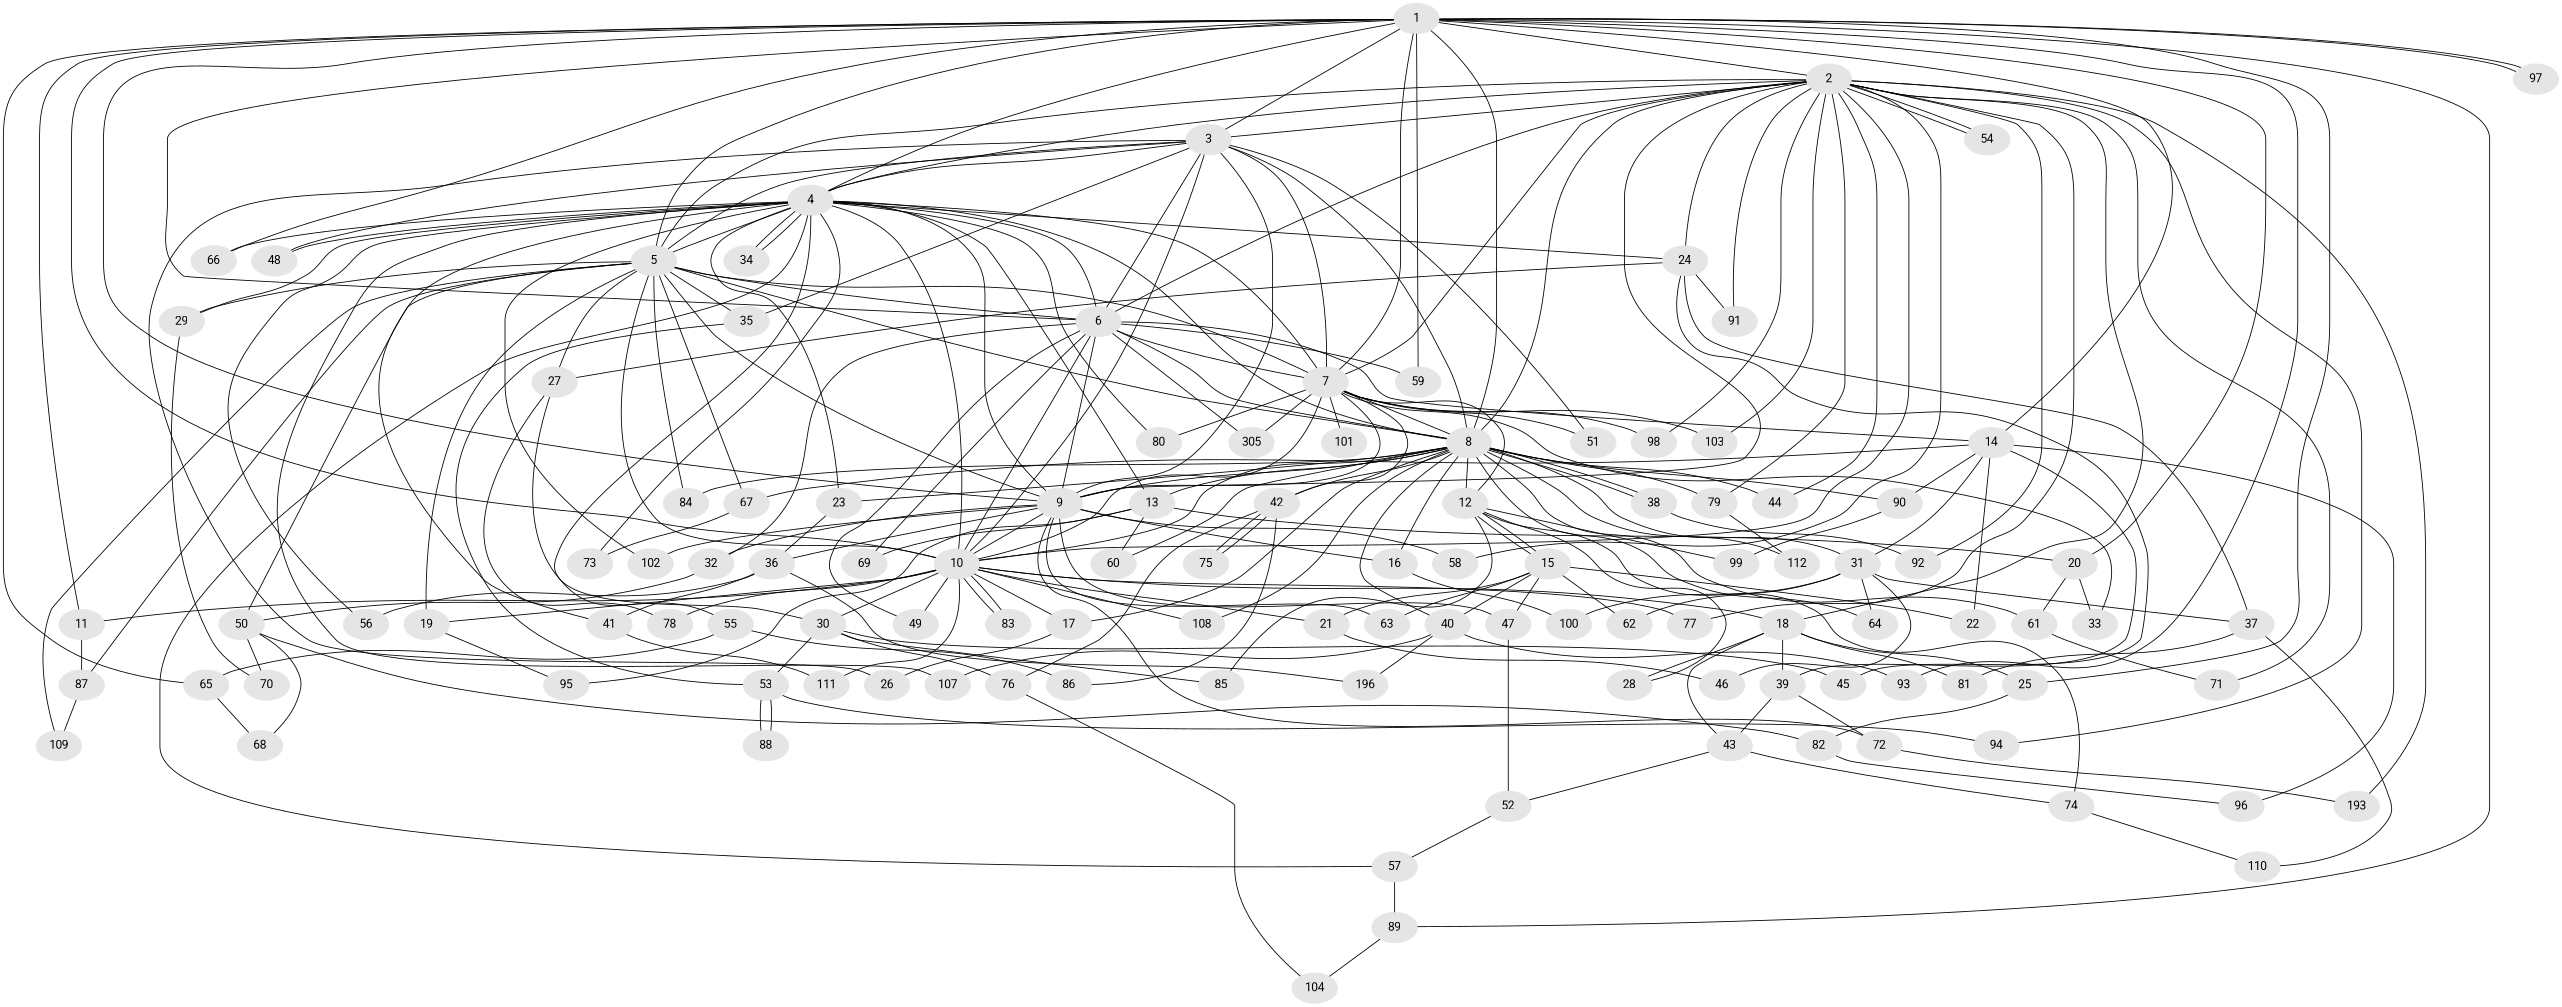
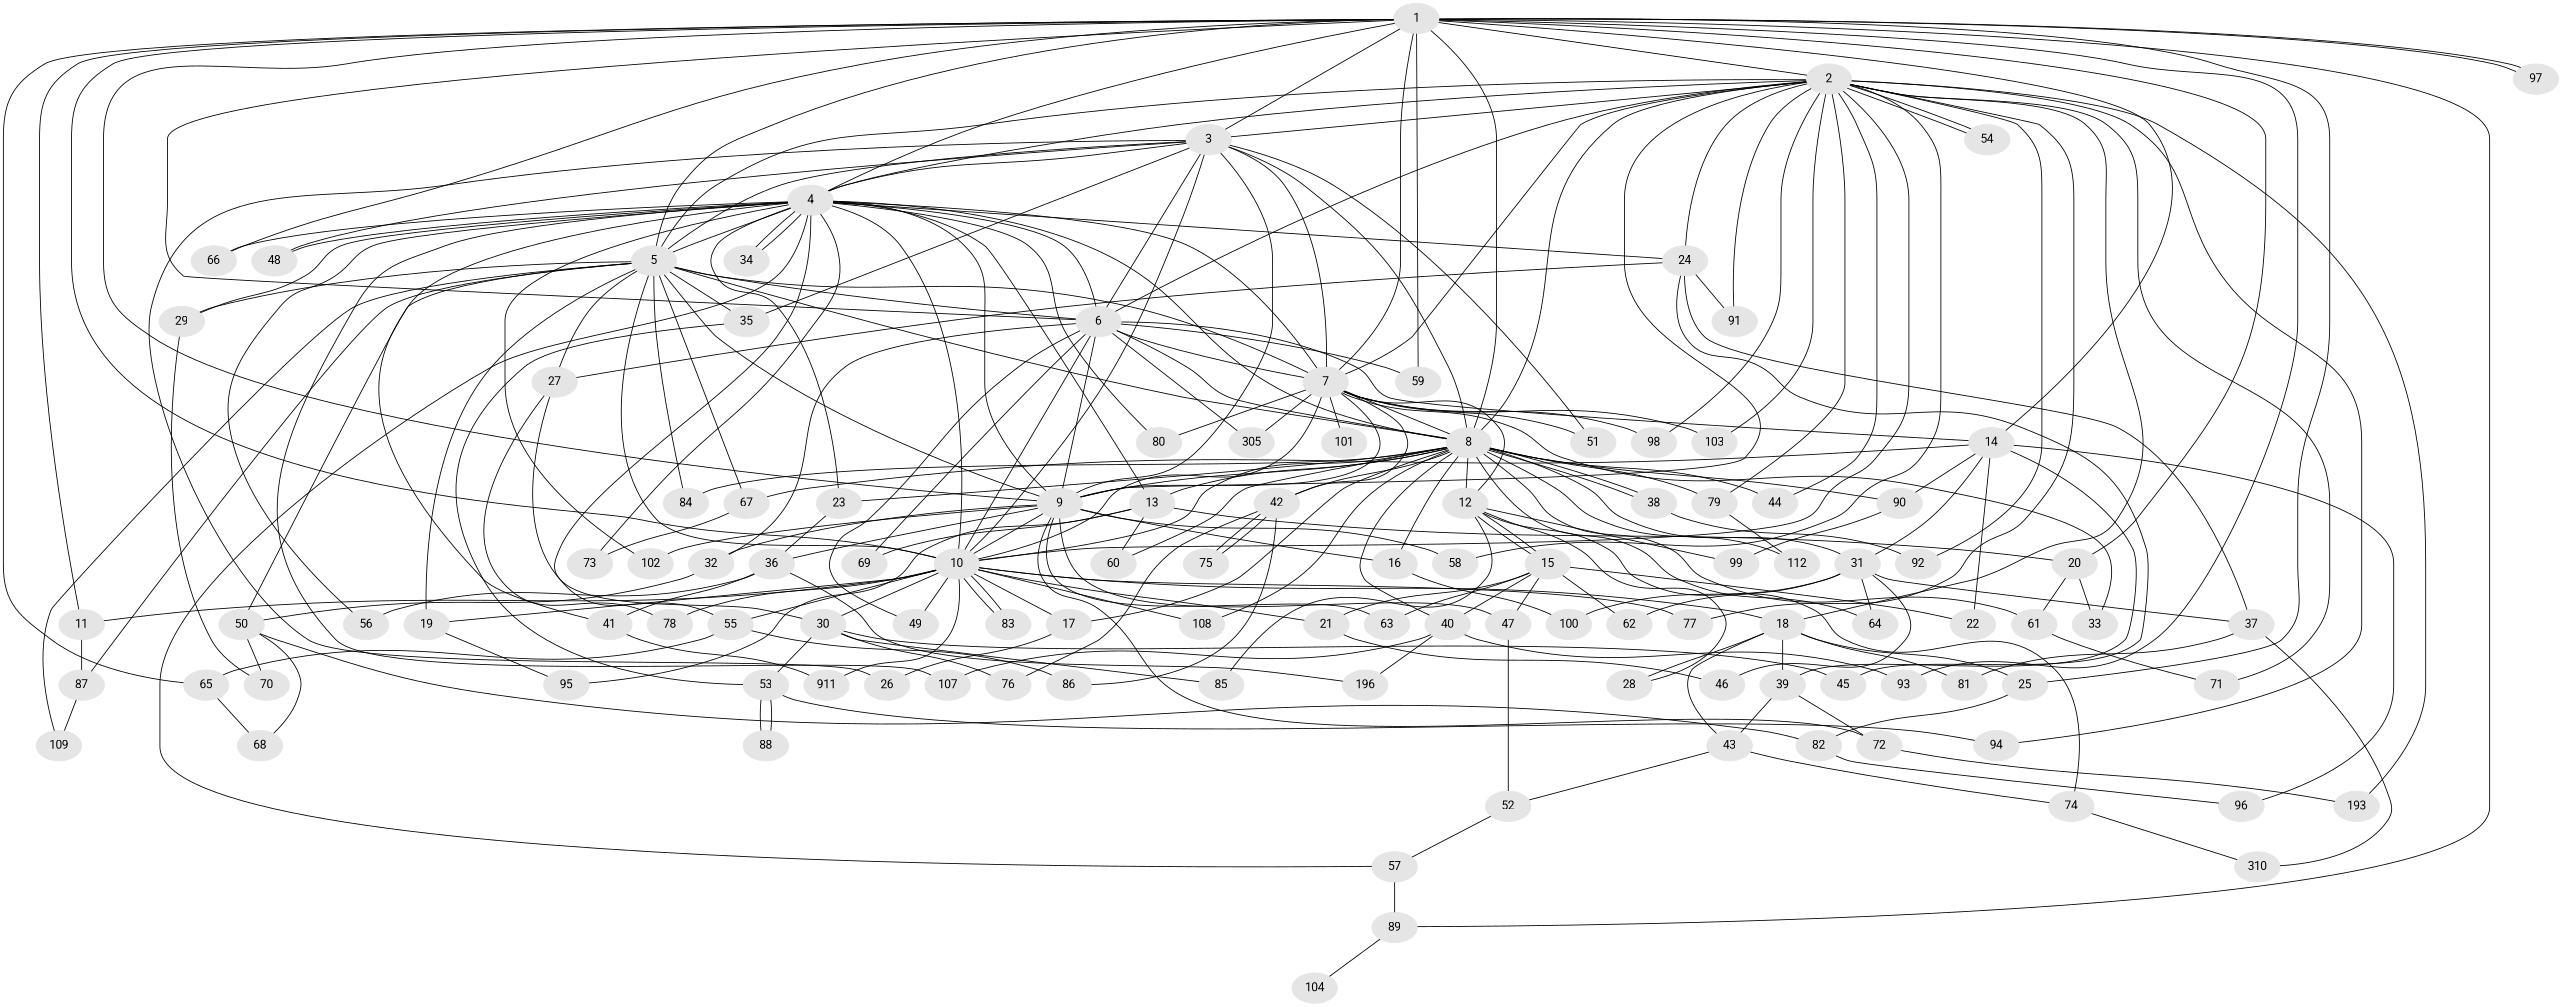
none -> (844, 594)
(827, 685) -> (827, 685)
(1217, 793) -> none
(2257, 867) -> (2257, 867)
